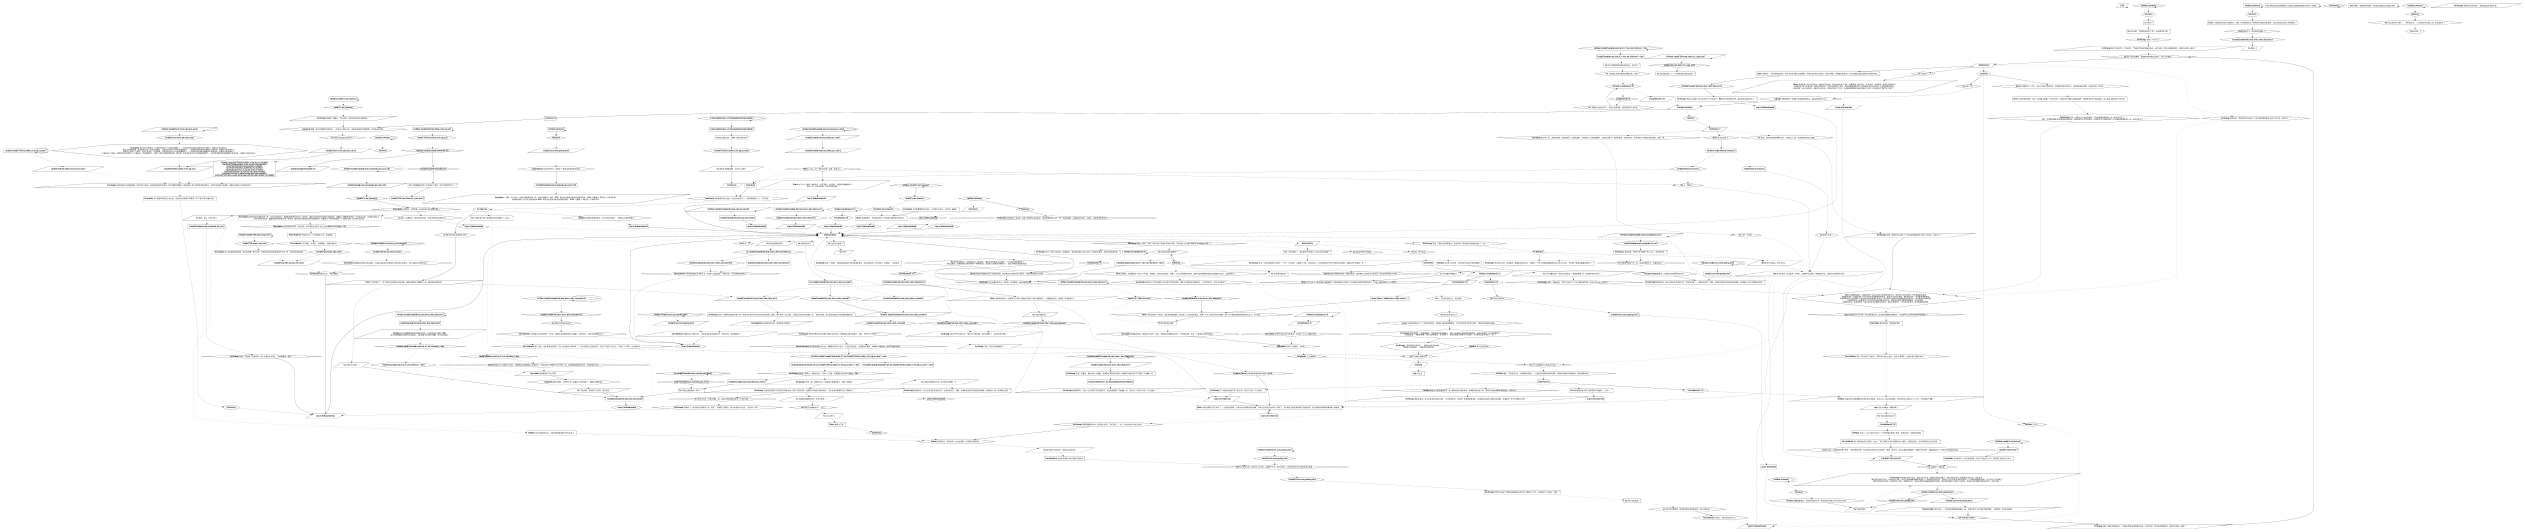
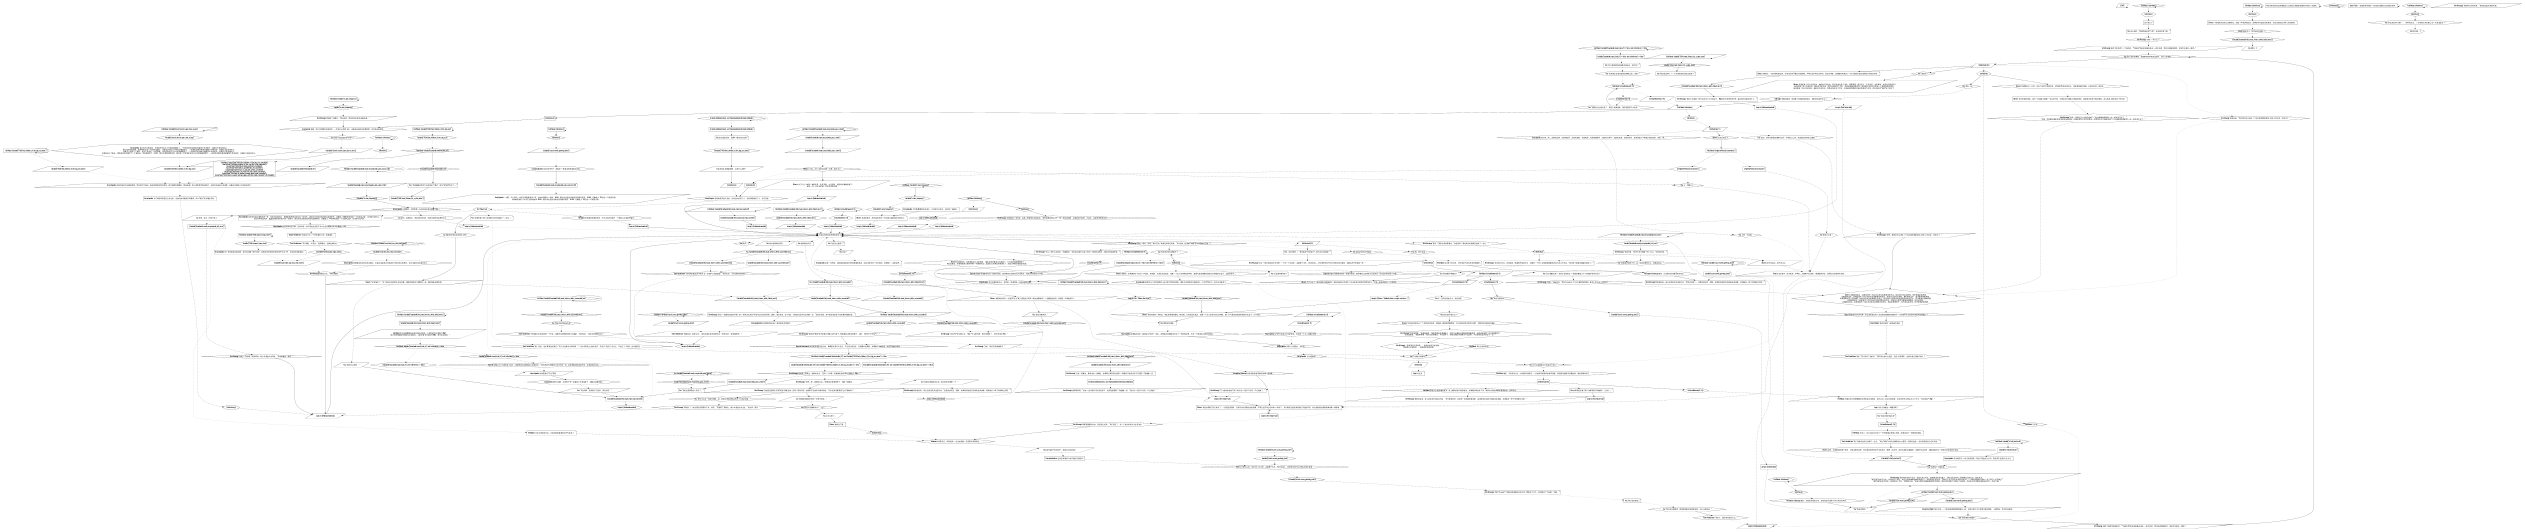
(830, 235) -> (830, 235)
